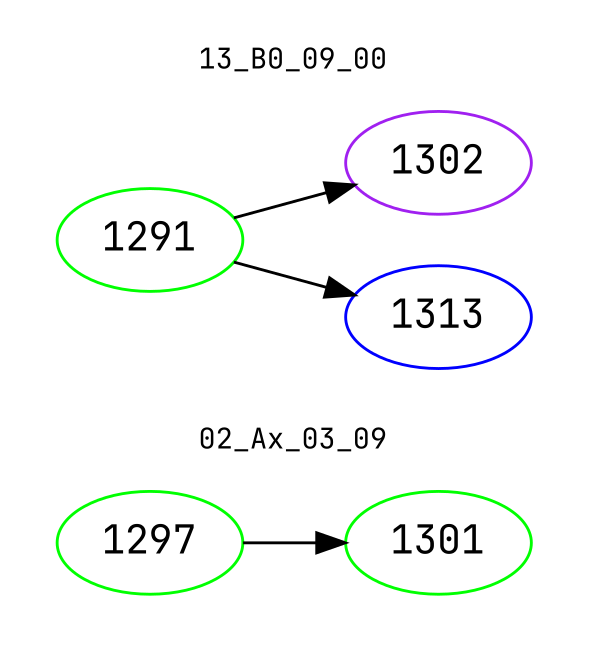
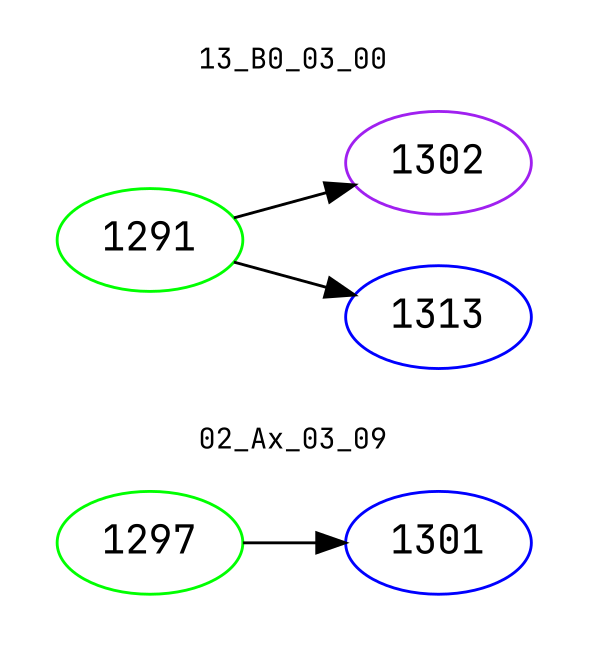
(294, 61) -> (294, 61)
(439, 543) -> (439, 543)
